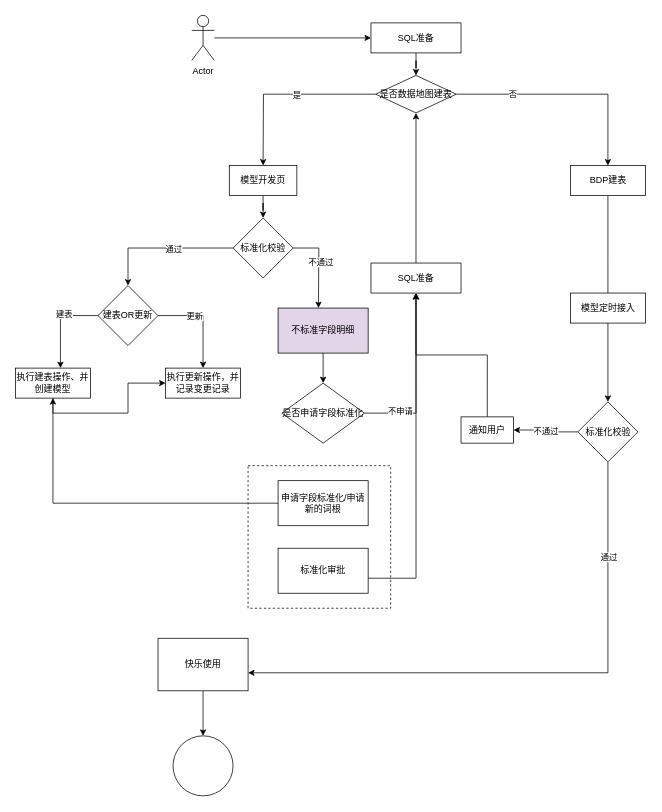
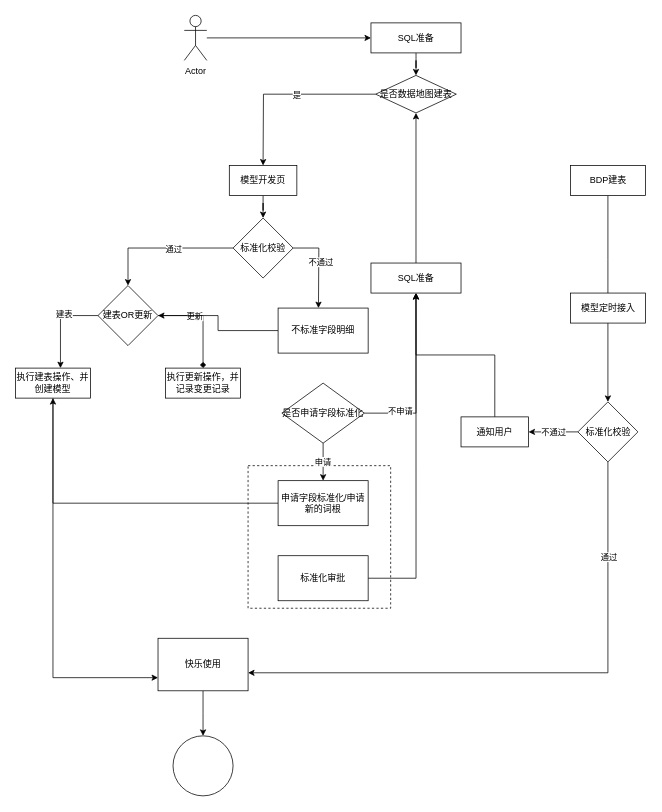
(203, 38) -> (195, 38)
(532, 94) -> none
(323, 330) -> (323, 330)
(203, 361) -> (203, 361)
(323, 376) -> (234, 330)
(128, 413) -> (102, 677)
(487, 430) -> (494, 432)
none -> (323, 465)
(323, 570) -> (323, 578)
